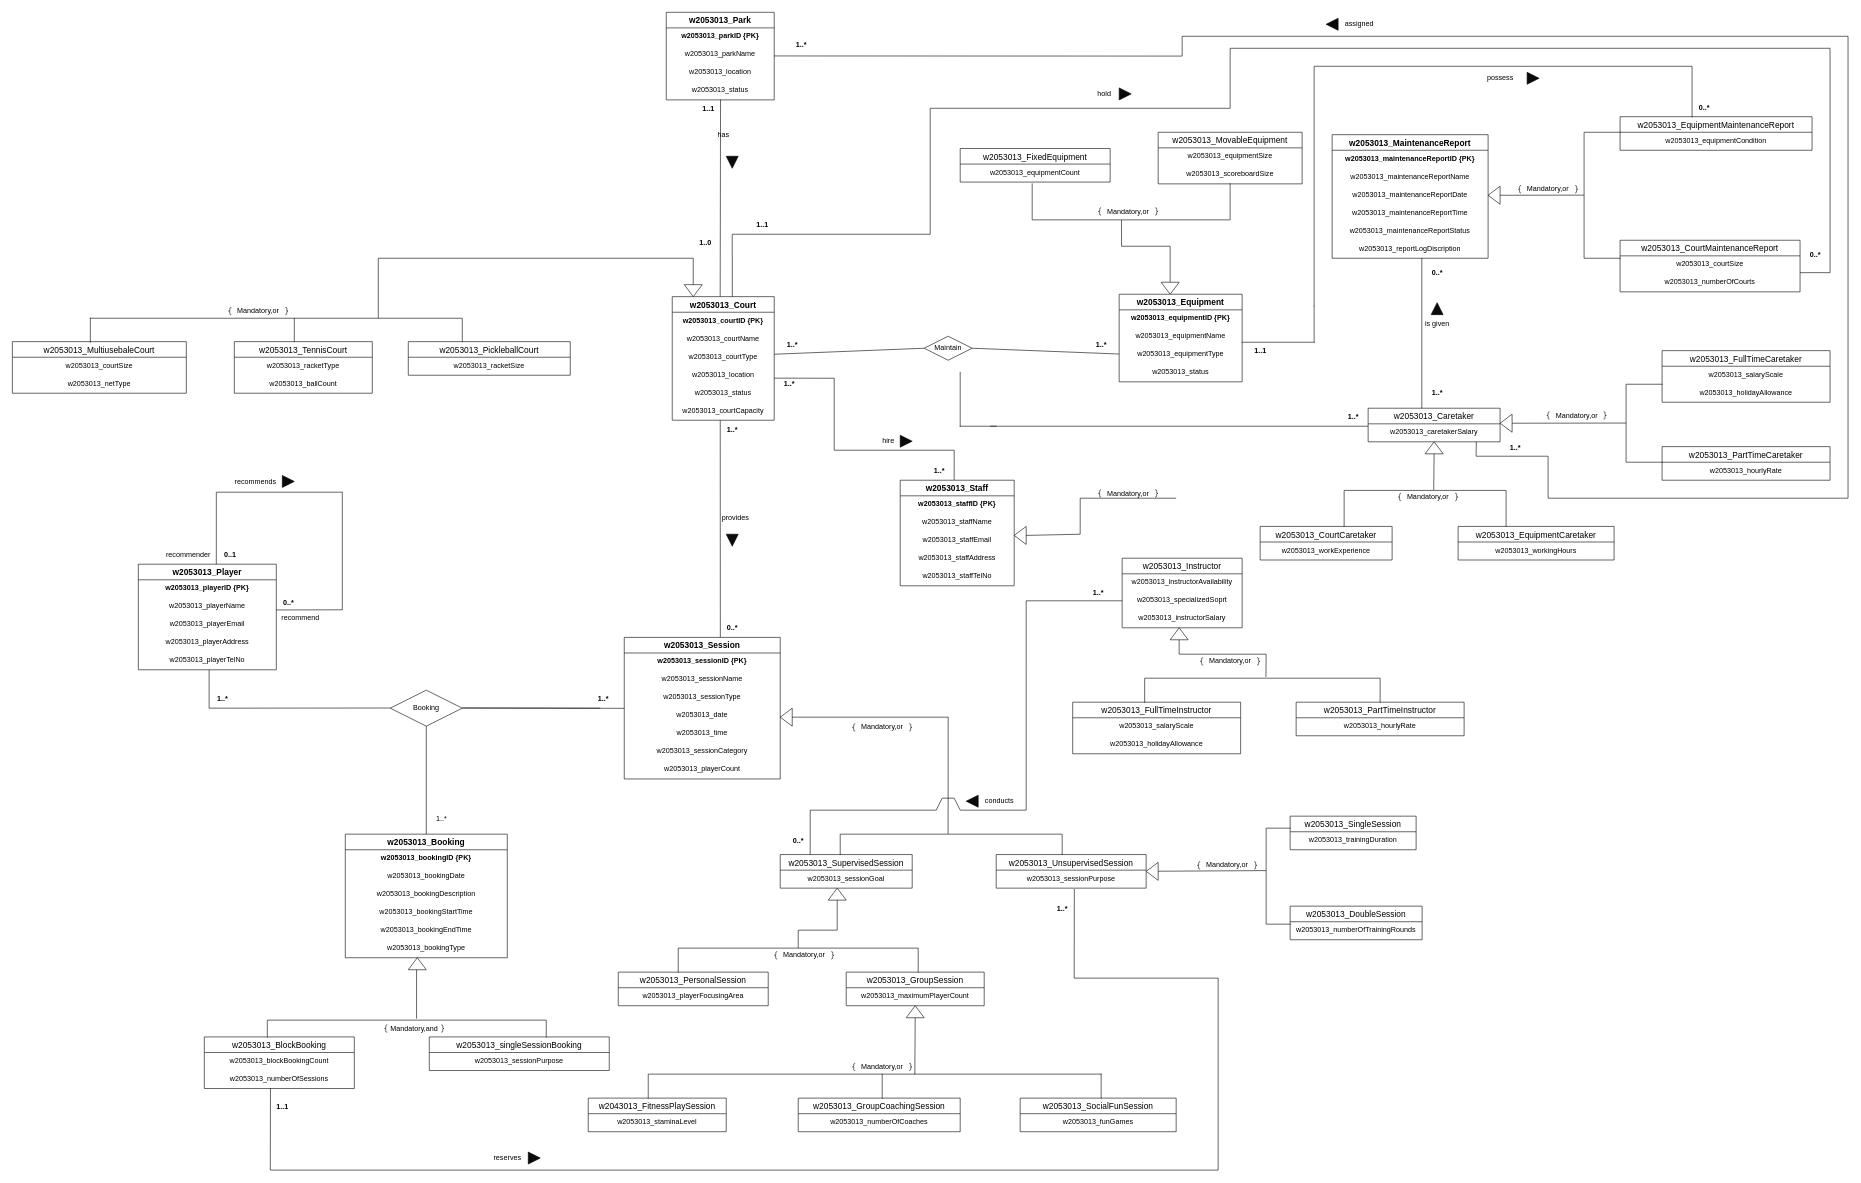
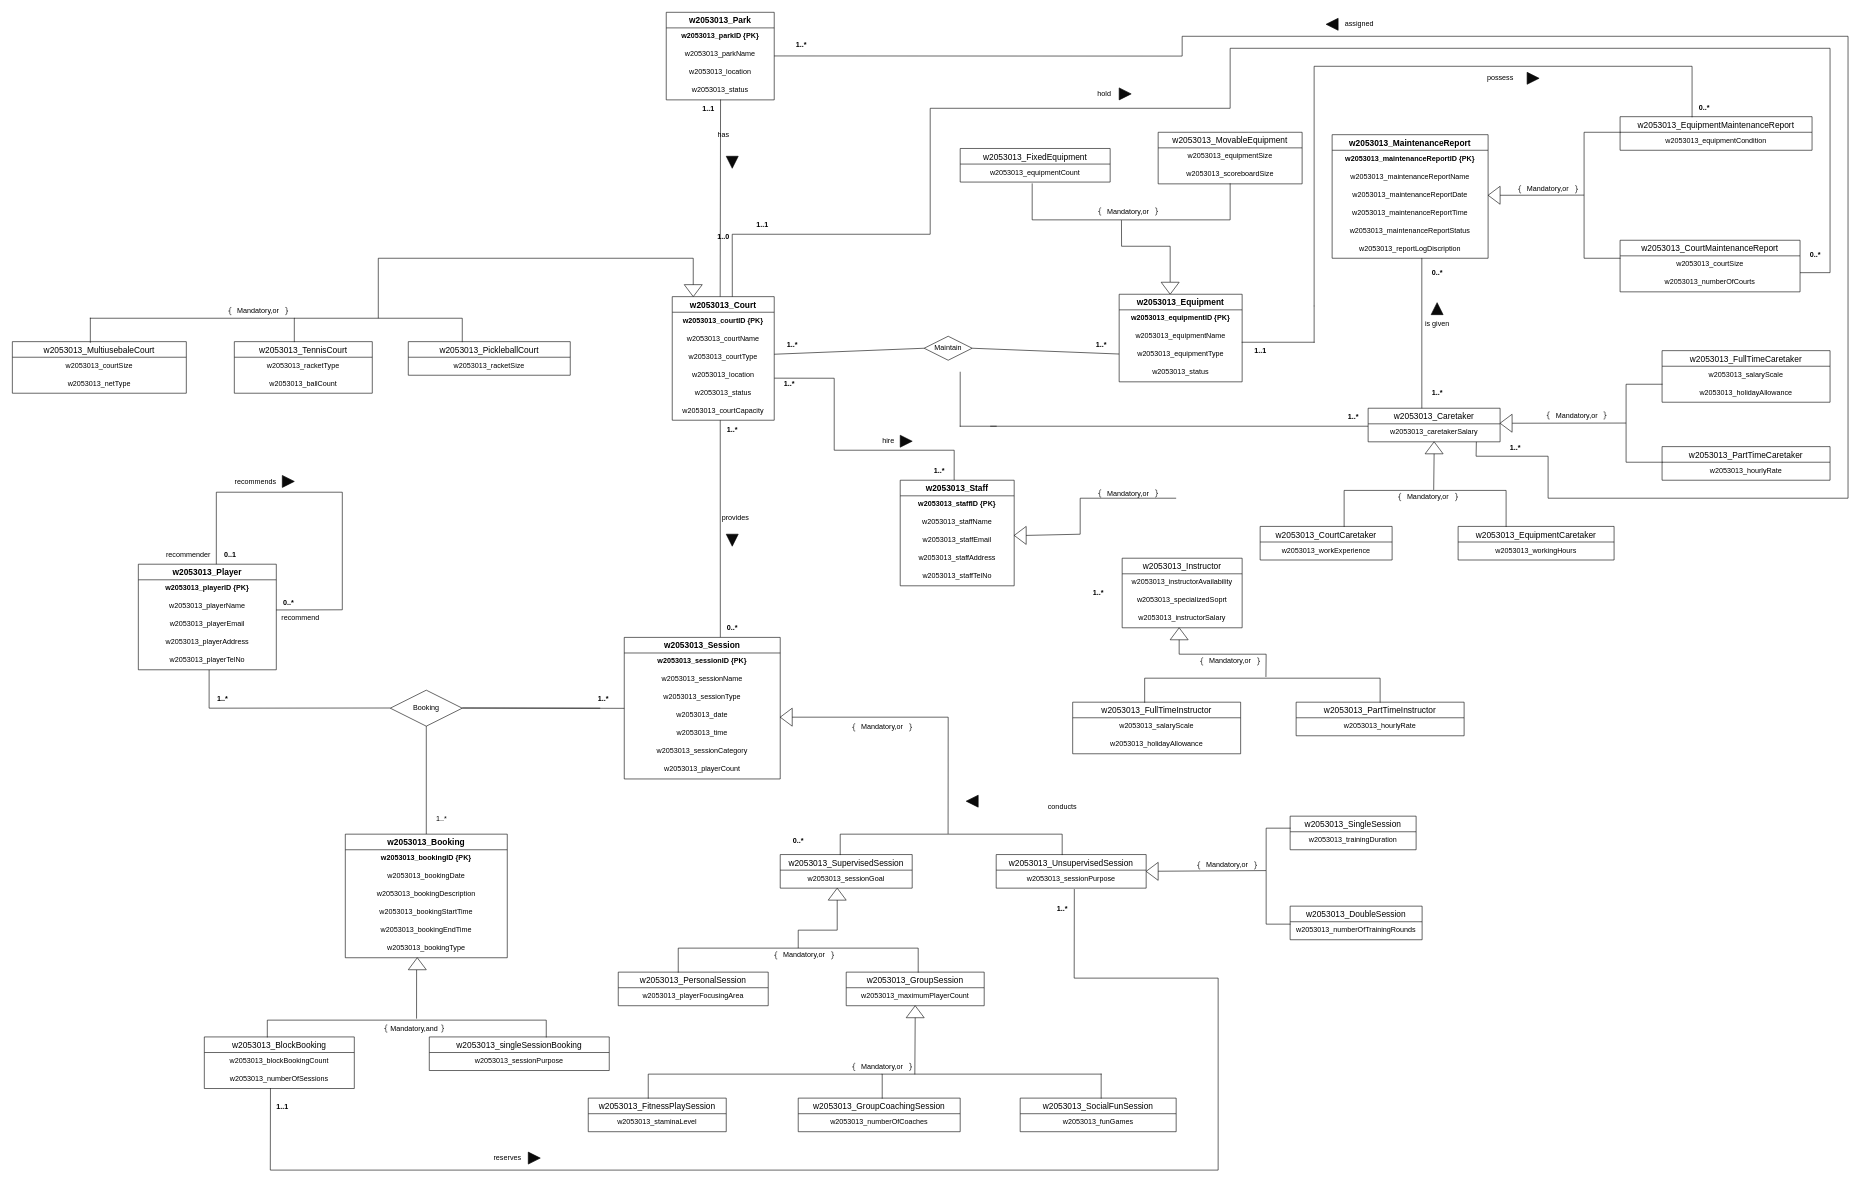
(705, 243) -> (723, 237)
(1026, 796) -> none
(999, 801) -> (1062, 807)
(657, 1107) -> (657, 1107)
